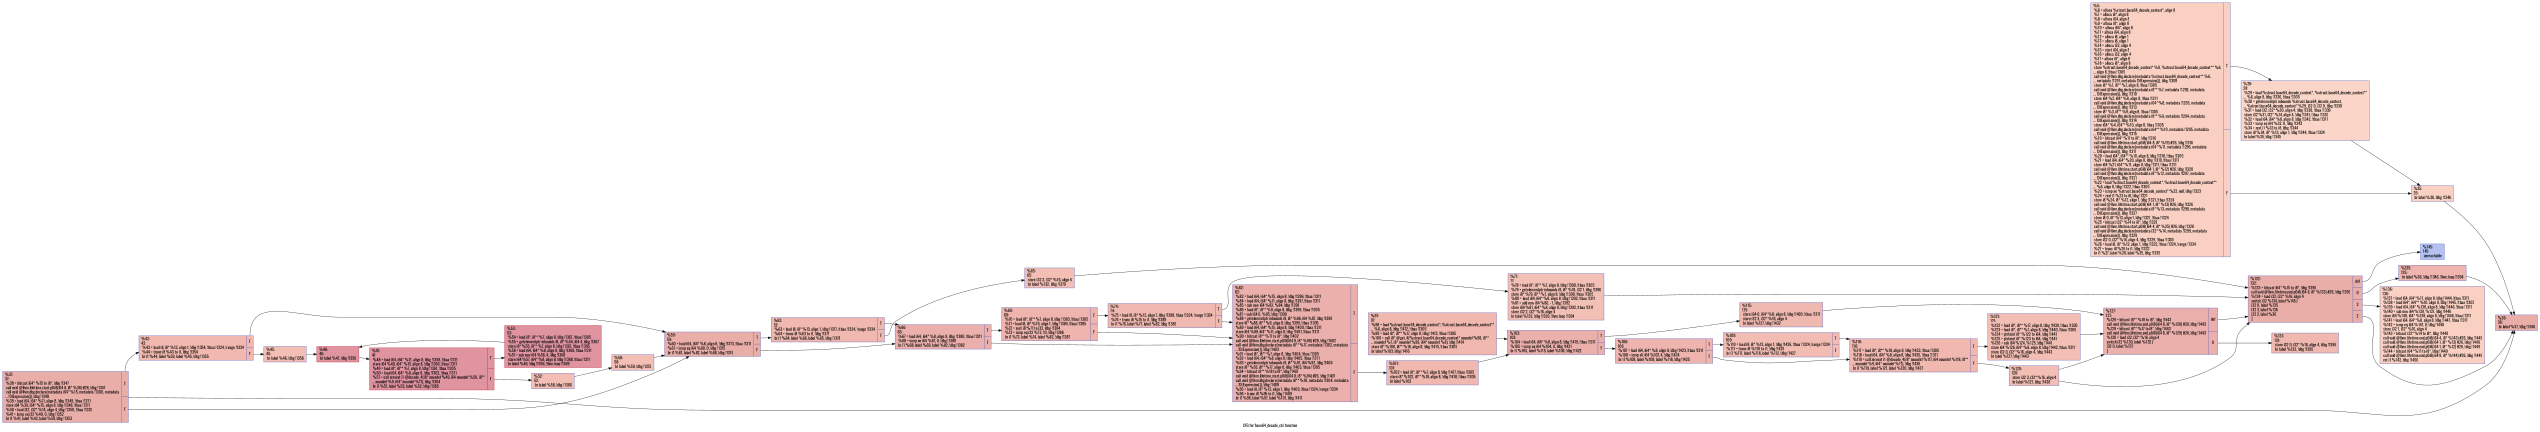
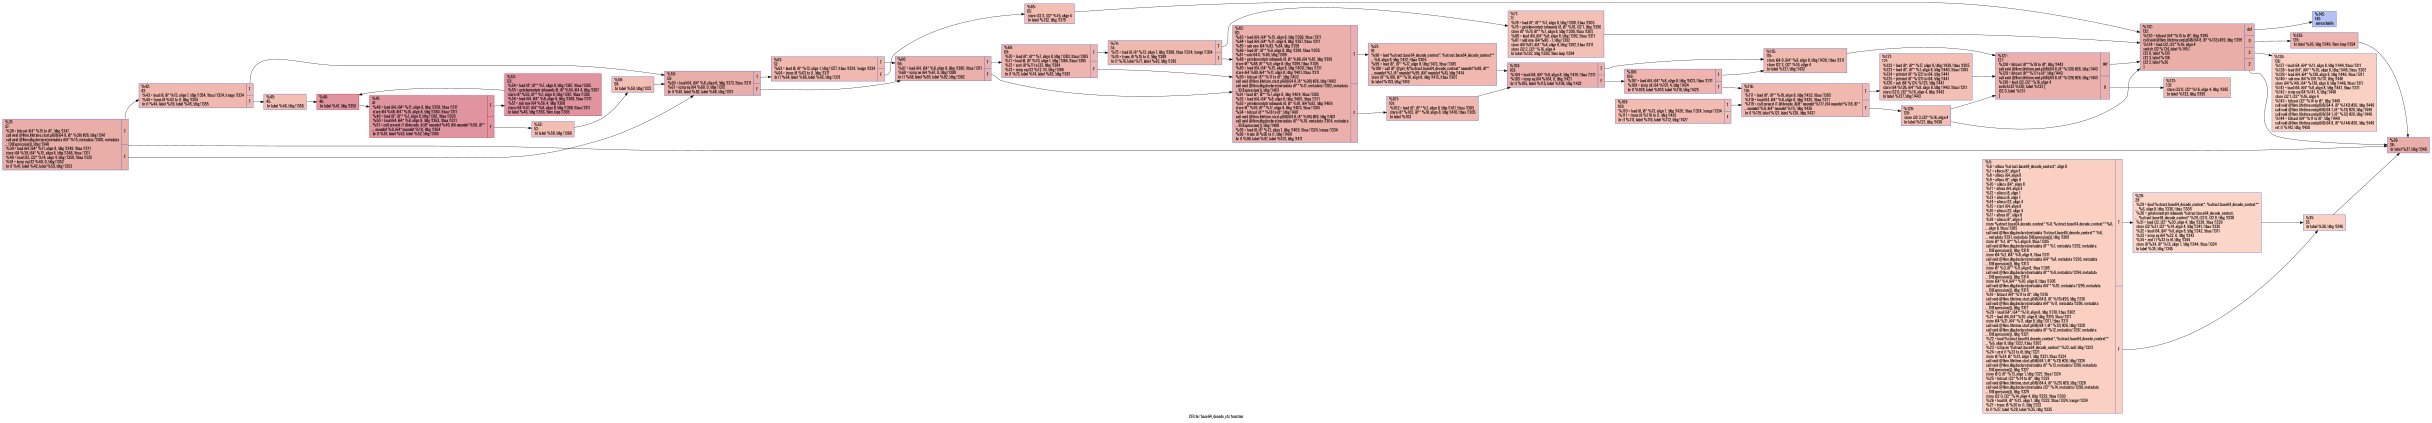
none -> (1361, 55)
(1717, 345) -> (1742, 74)
